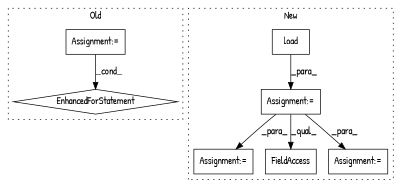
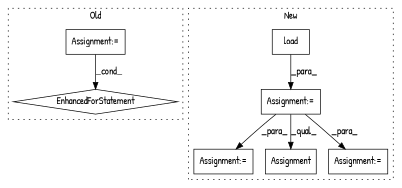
(291, 162) -> (291, 162)
